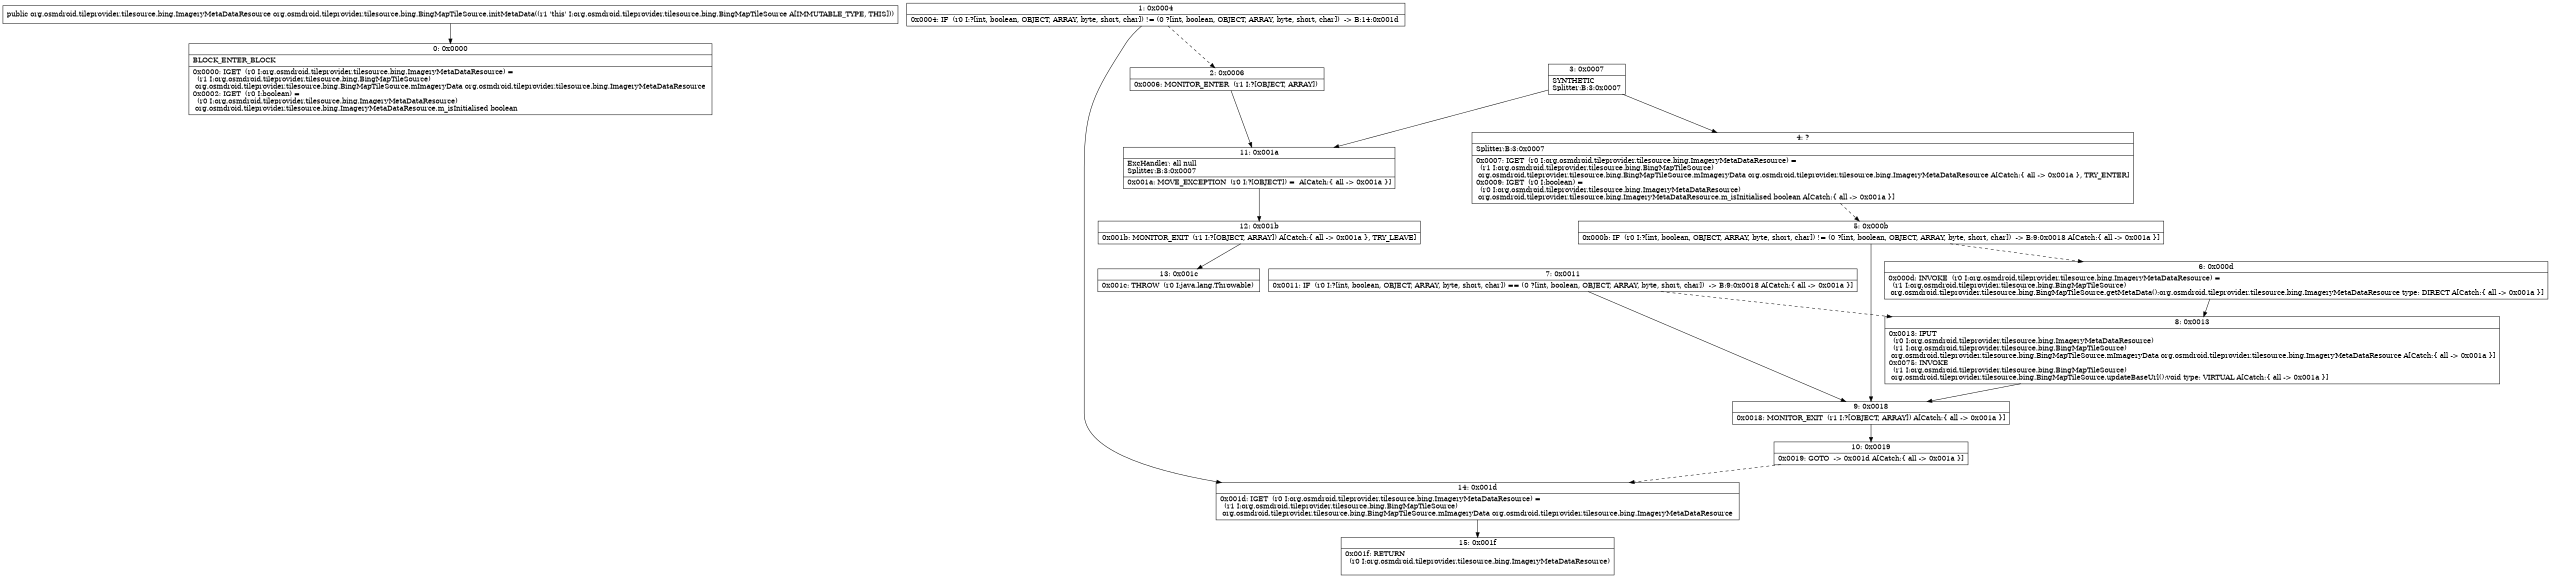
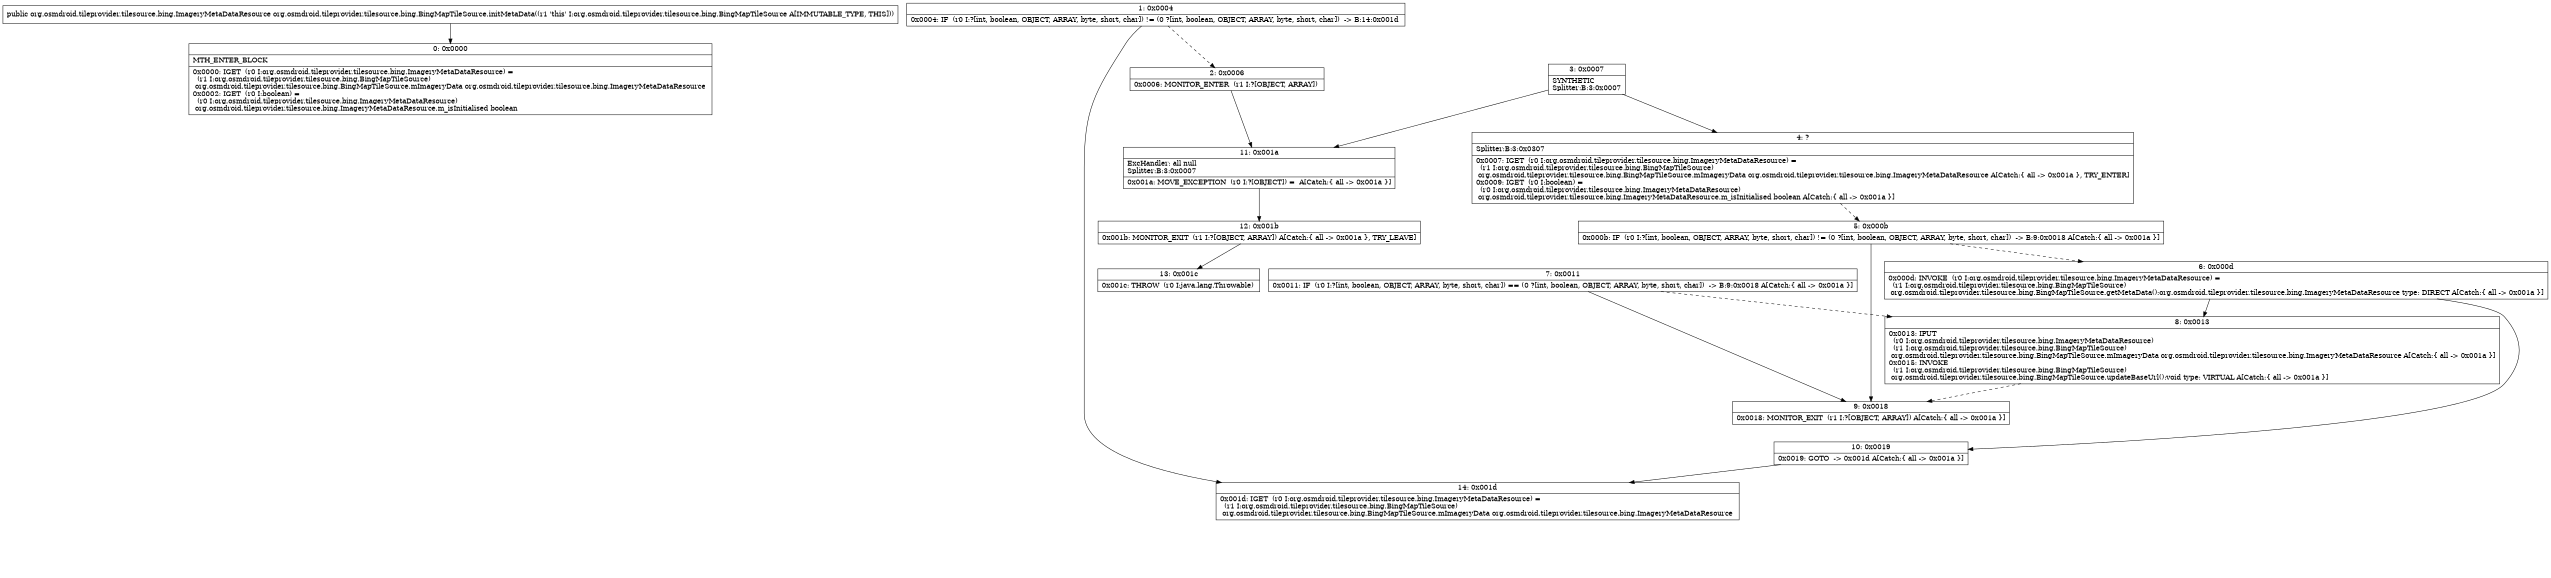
(234, 60) -> (230, 60)
(1511, 149) -> (1511, 149)
(1921, 363) -> (1921, 363)
(1976, 392) -> (1976, 392)
(1871, 431) -> (2314, 426)
(1708, 473) -> (1708, 473)
(1478, 556) -> none
